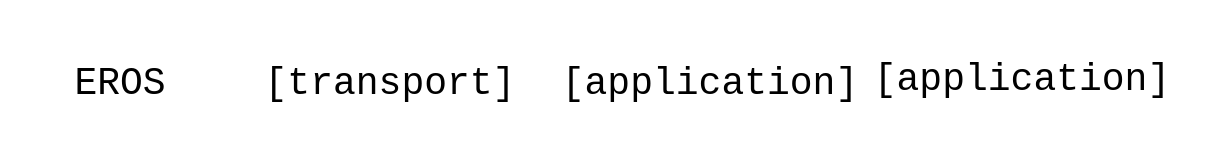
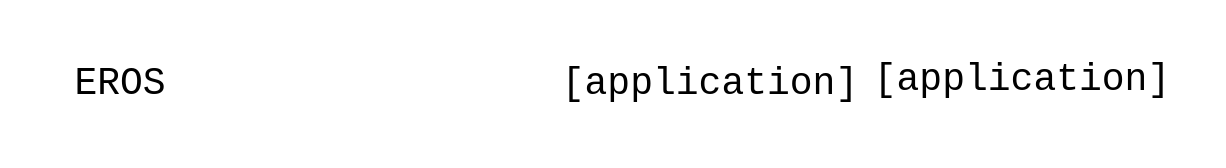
(391, 85) -> none
